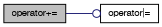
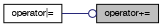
(79, 14) -> (75, 14)
